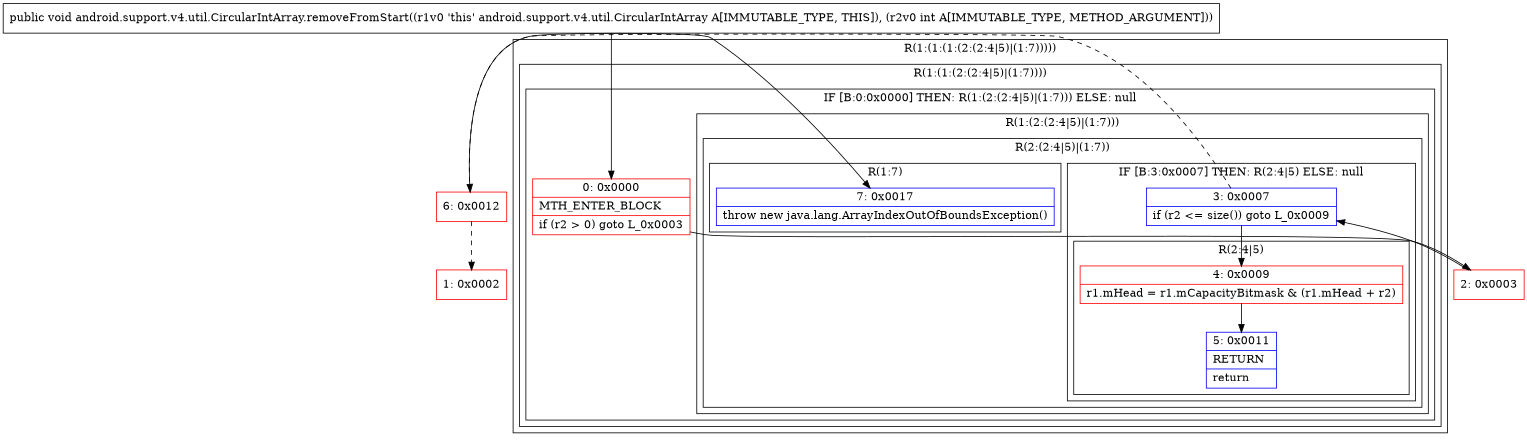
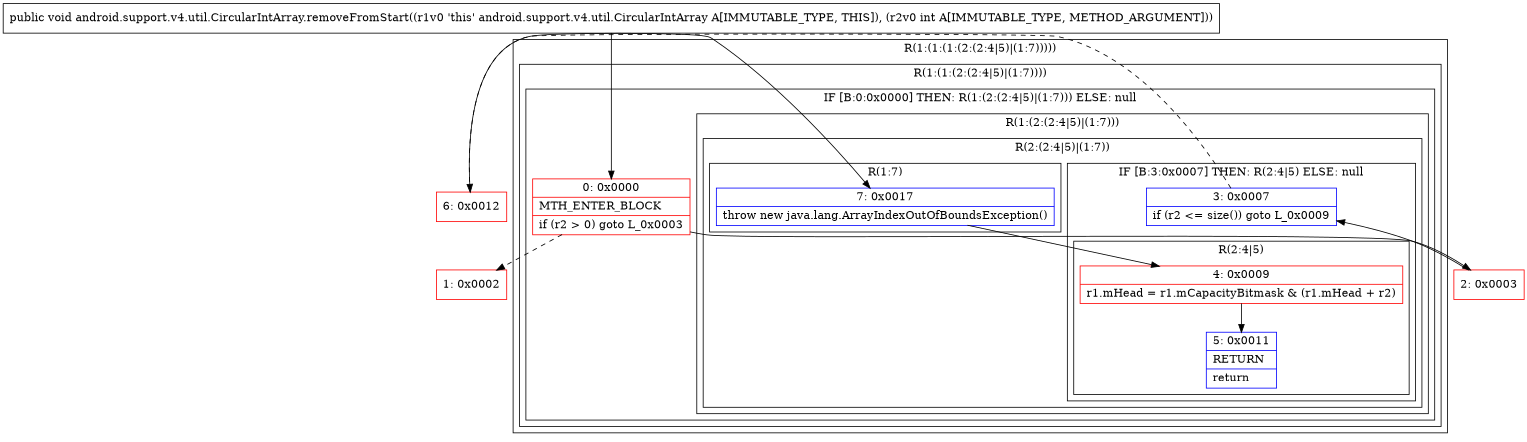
(472, 242) -> (533, 250)
(1241, 247) -> (1059, 245)
